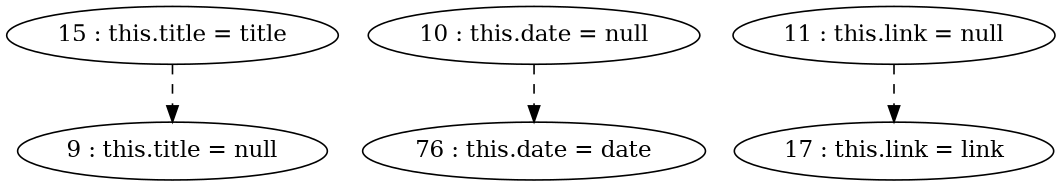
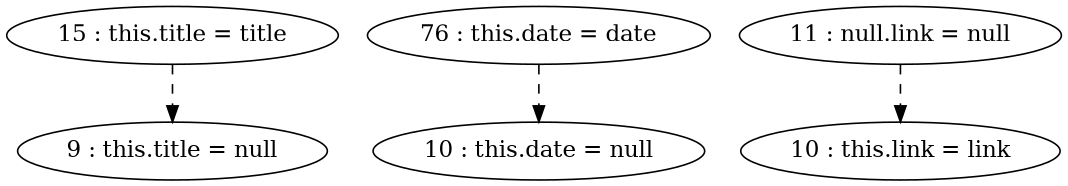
(894, 35) -> (900, 35)
(534, 85) -> (539, 85)
(894, 151) -> (900, 151)
